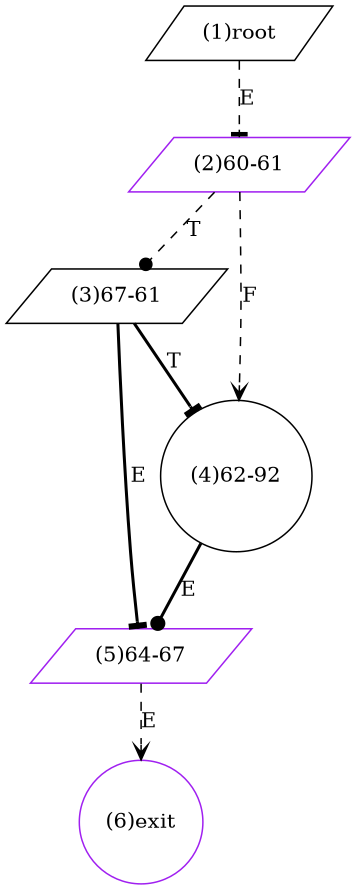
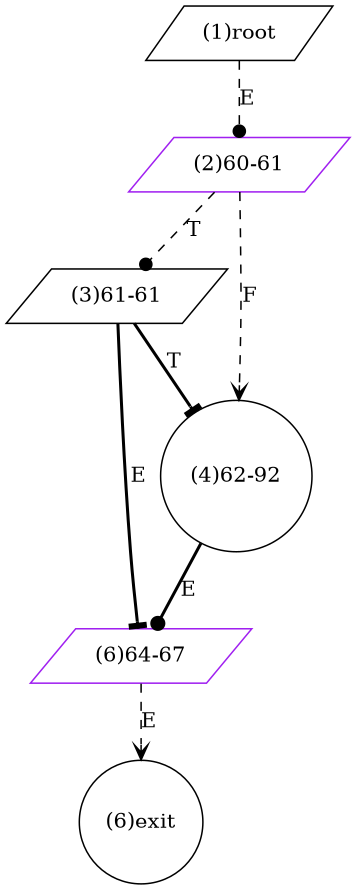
(239, 95) -> (239, 93)
(117, 296) -> (117, 296)
(141, 656) -> (141, 656)
(141, 822) -> (141, 822)
